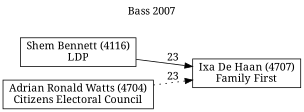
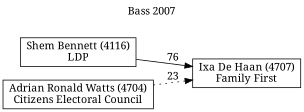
(173, 58) -> (173, 58)
